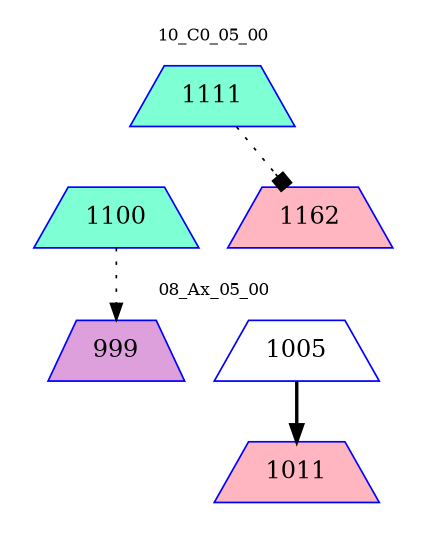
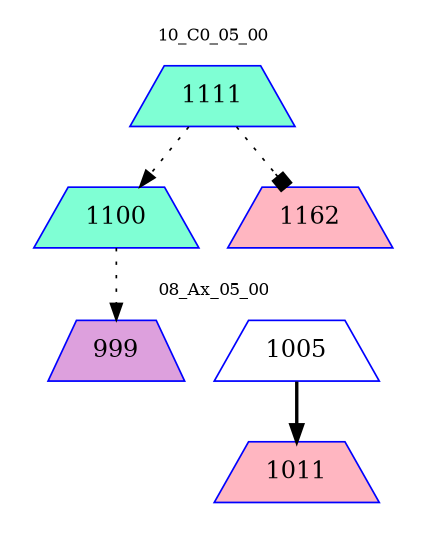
none -> (170, 150)
